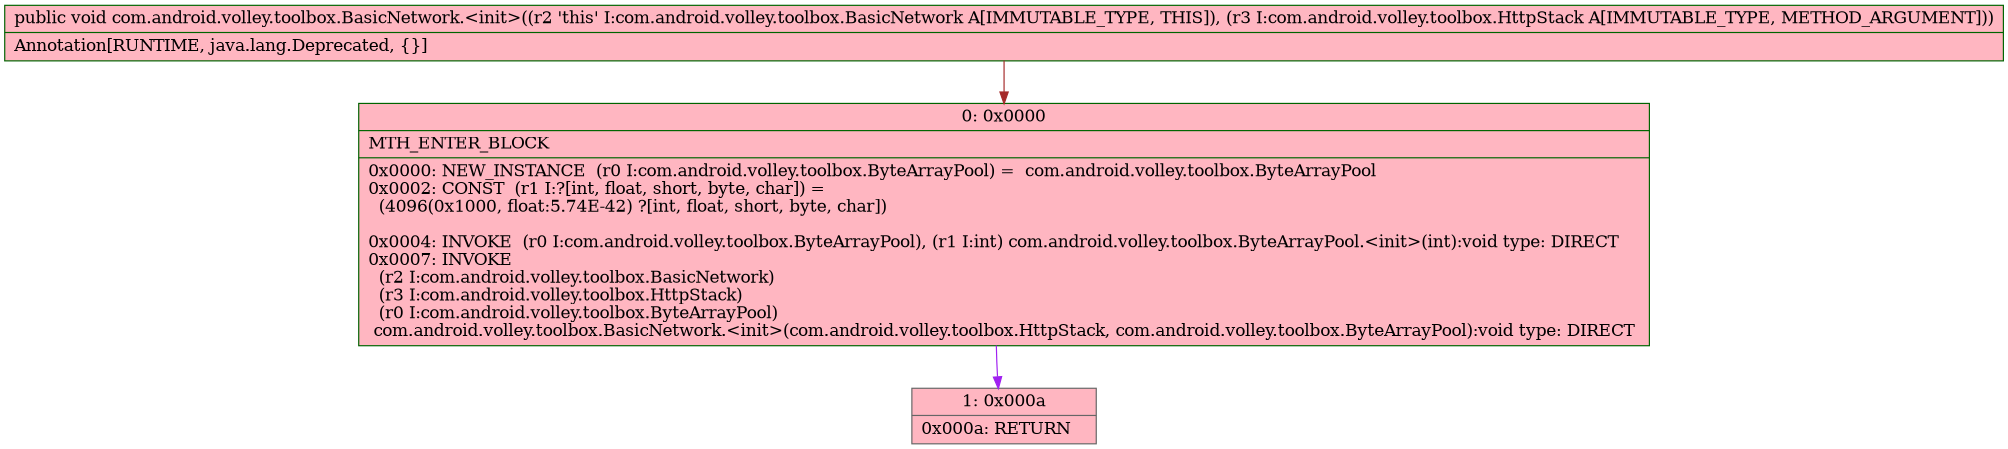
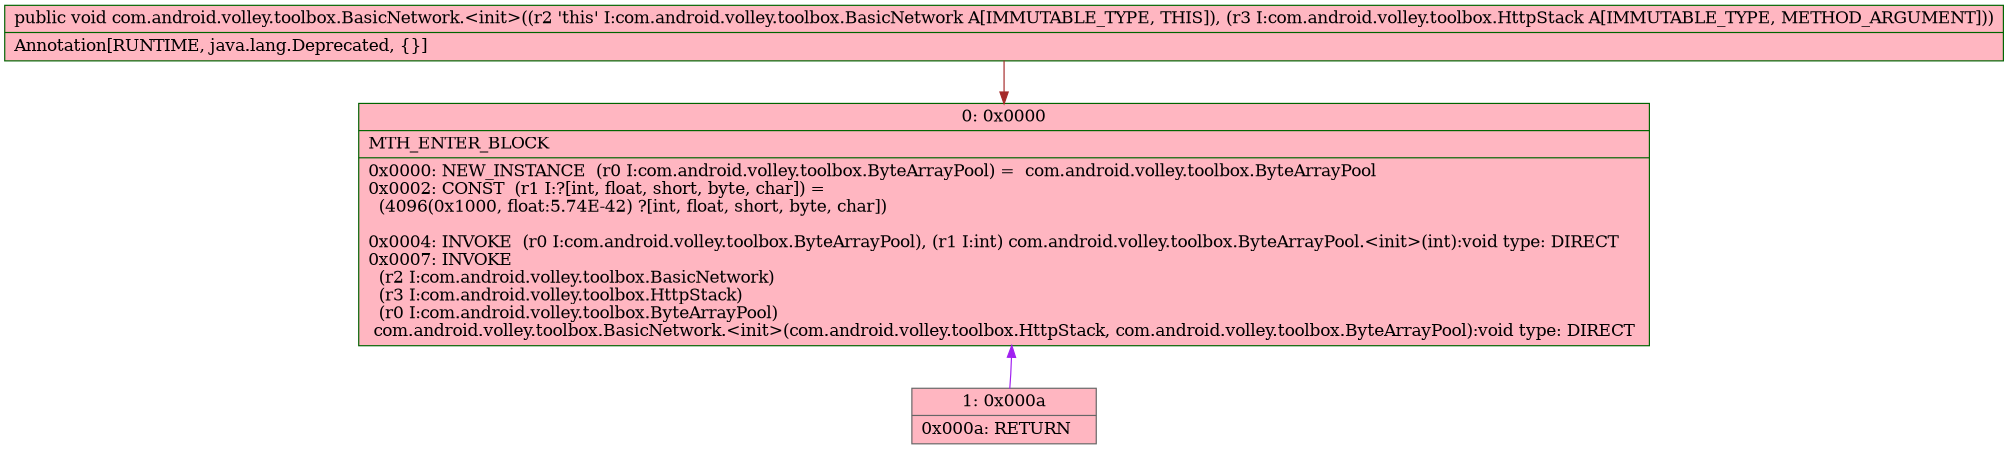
(997, 361) -> (1011, 373)
